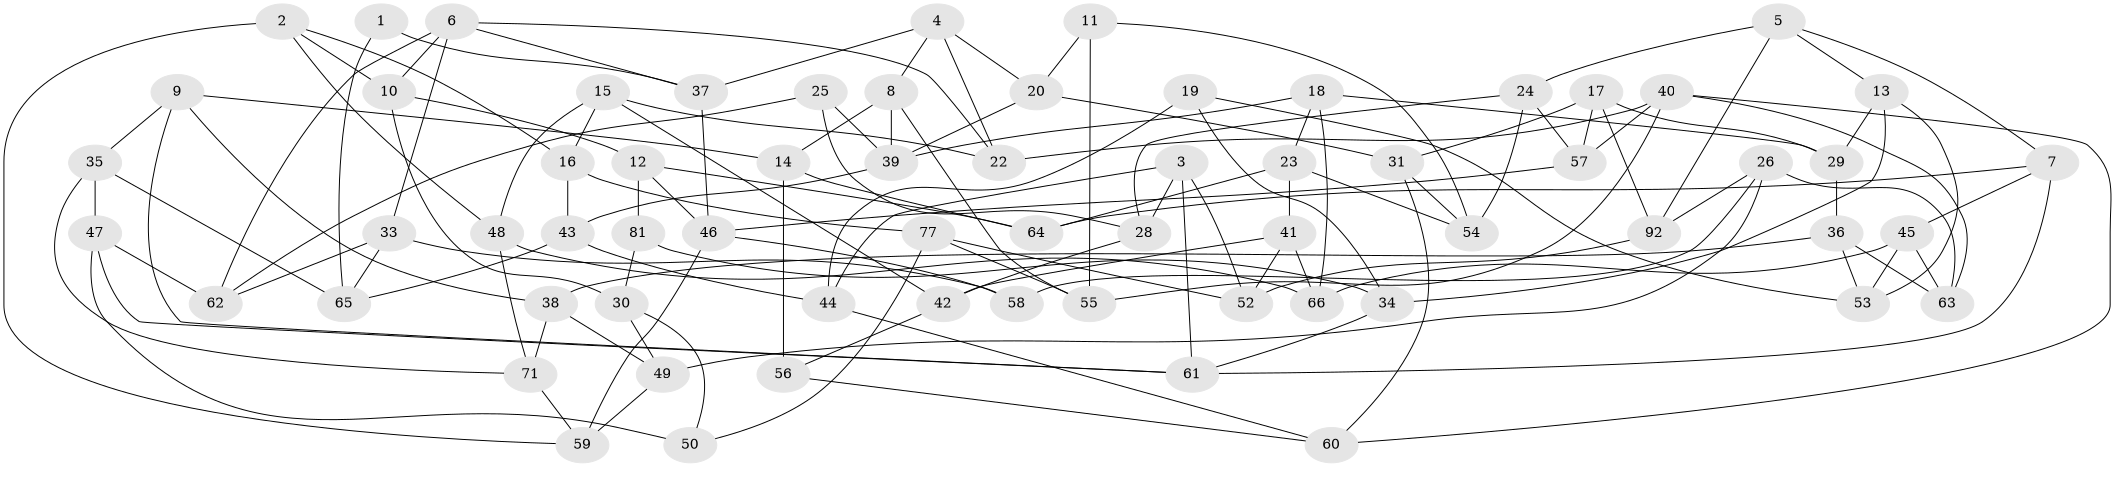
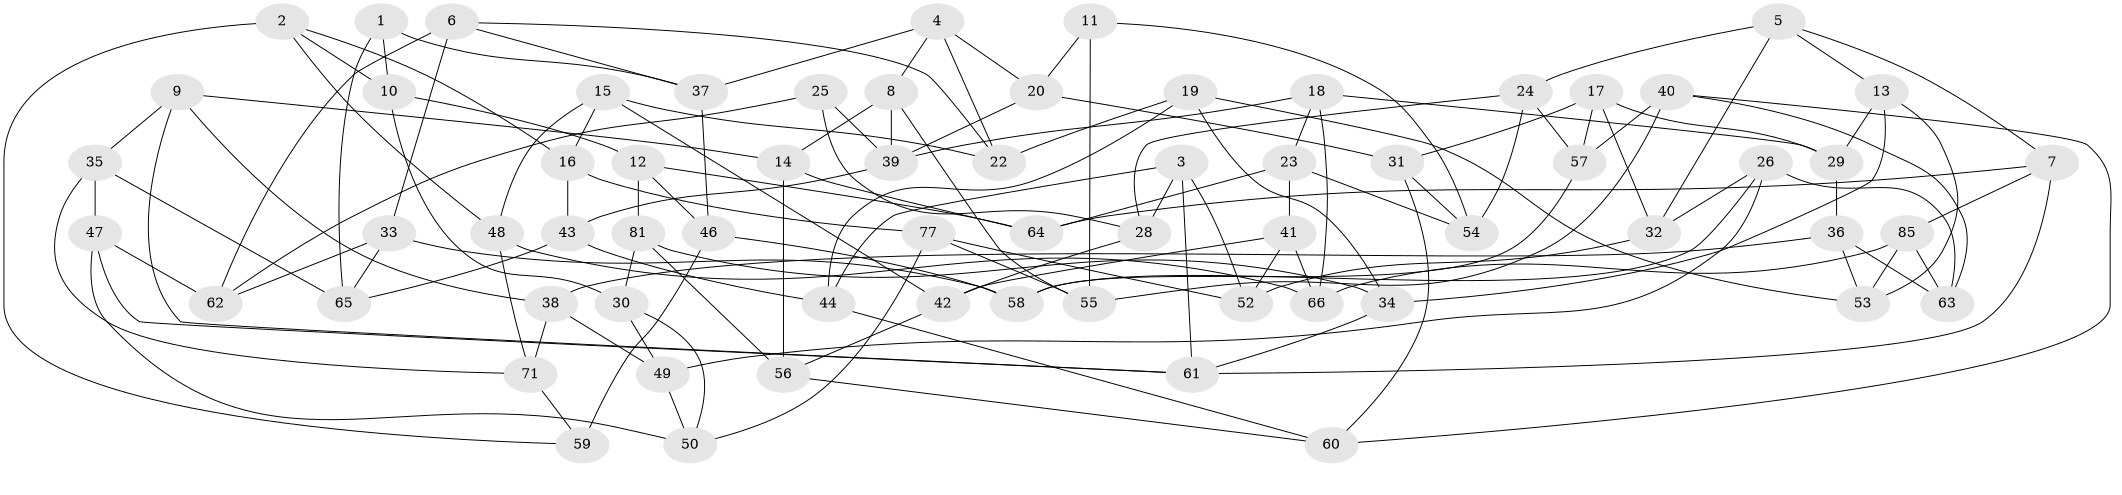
(421, 57) -> (385, 50)
(1338, 140) -> (1115, 118)
(1124, 201) -> (1322, 276)
(1654, 233) -> (1654, 233)
(1907, 233) -> (1907, 233)
none -> (711, 304)
(623, 410) -> (677, 410)
